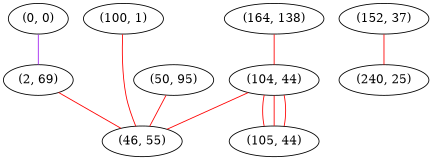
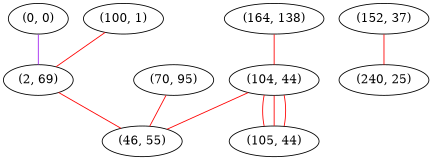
(174, 80) -> (174, 80)
(124, 81) -> (81, 50)
